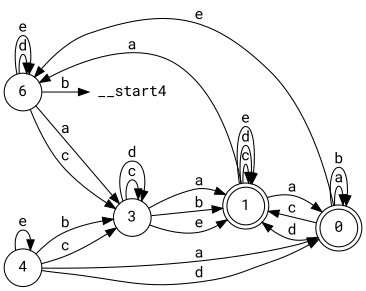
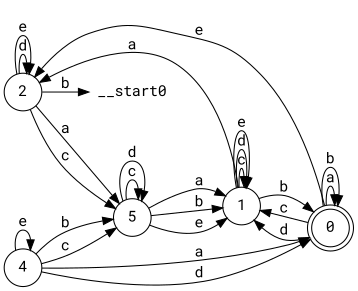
(23, 92) -> (23, 92)
(132, 92) -> (132, 92)
(292, 188) -> (284, 188)
(246, 206) -> (242, 206)
(132, 218) -> (132, 218)
